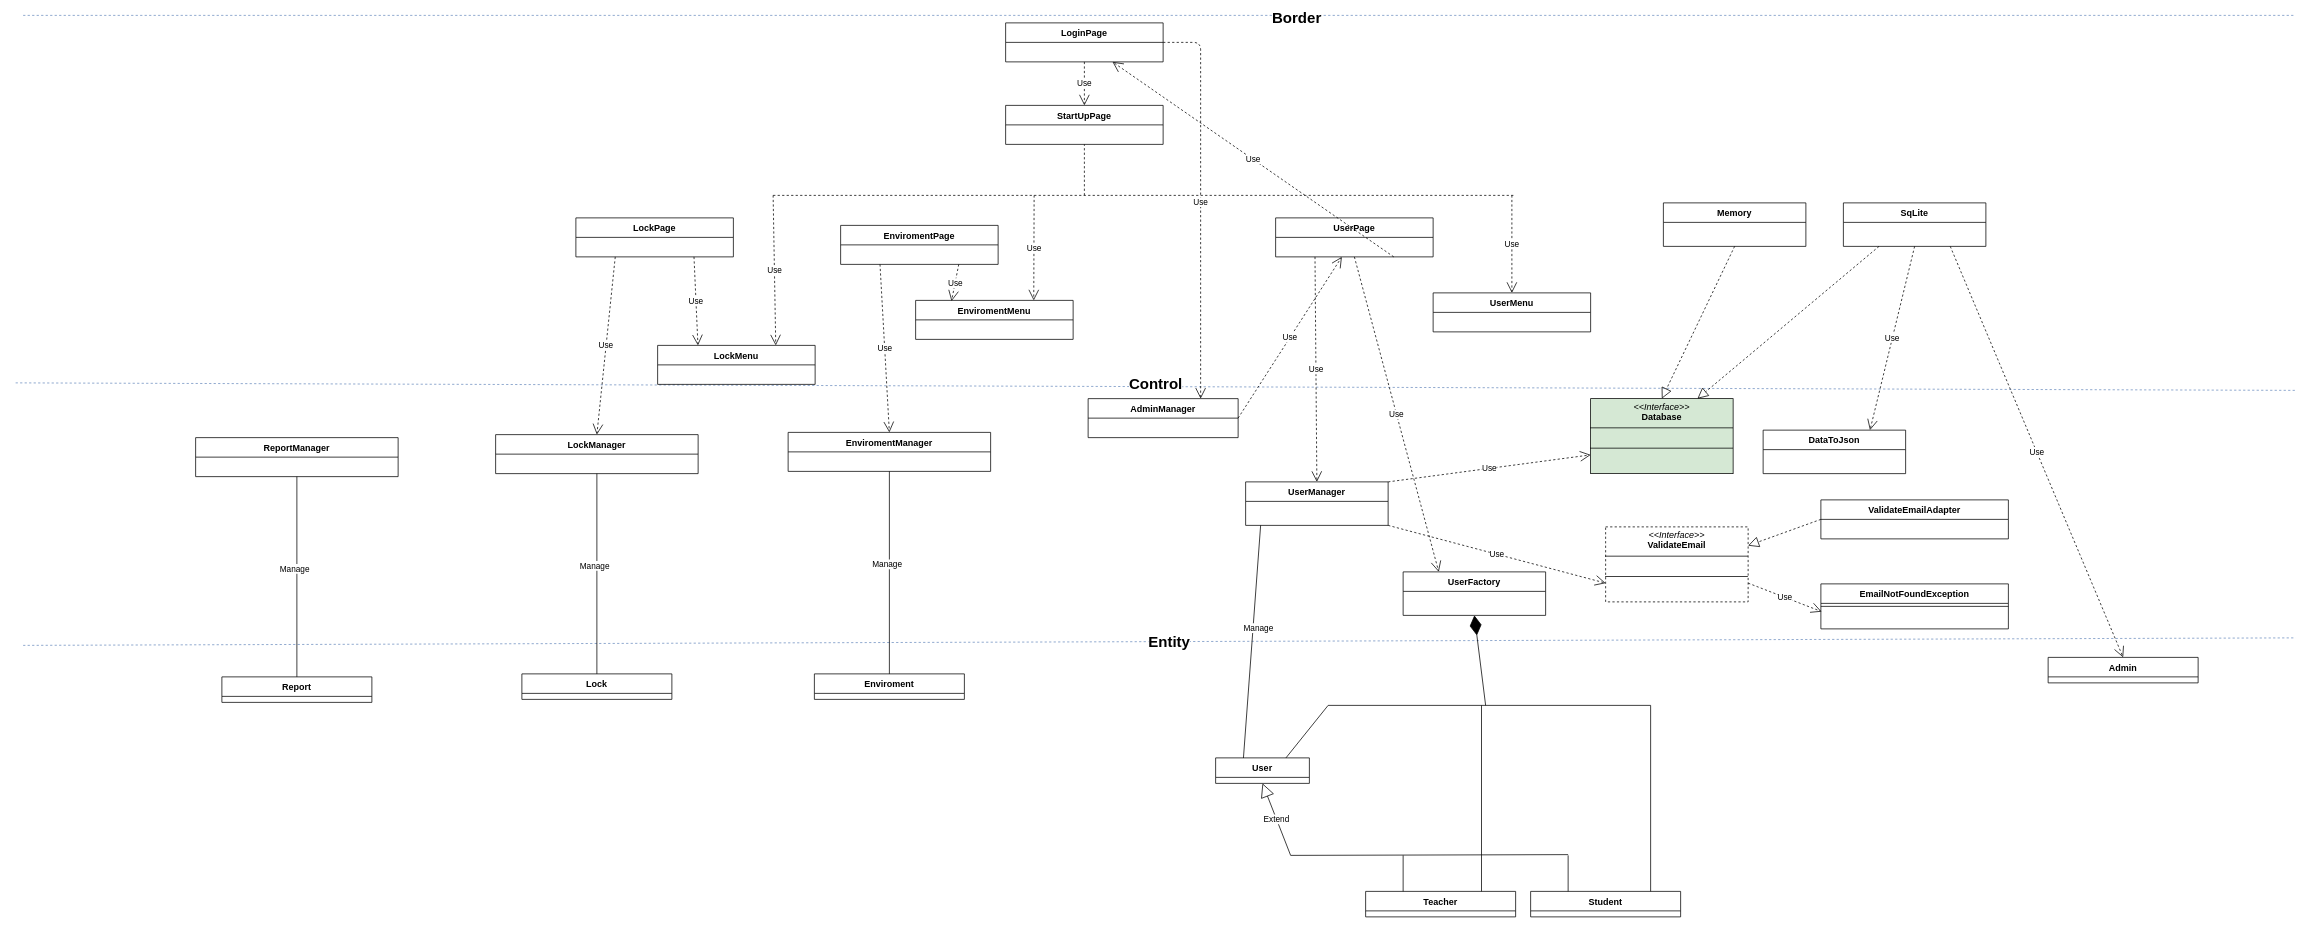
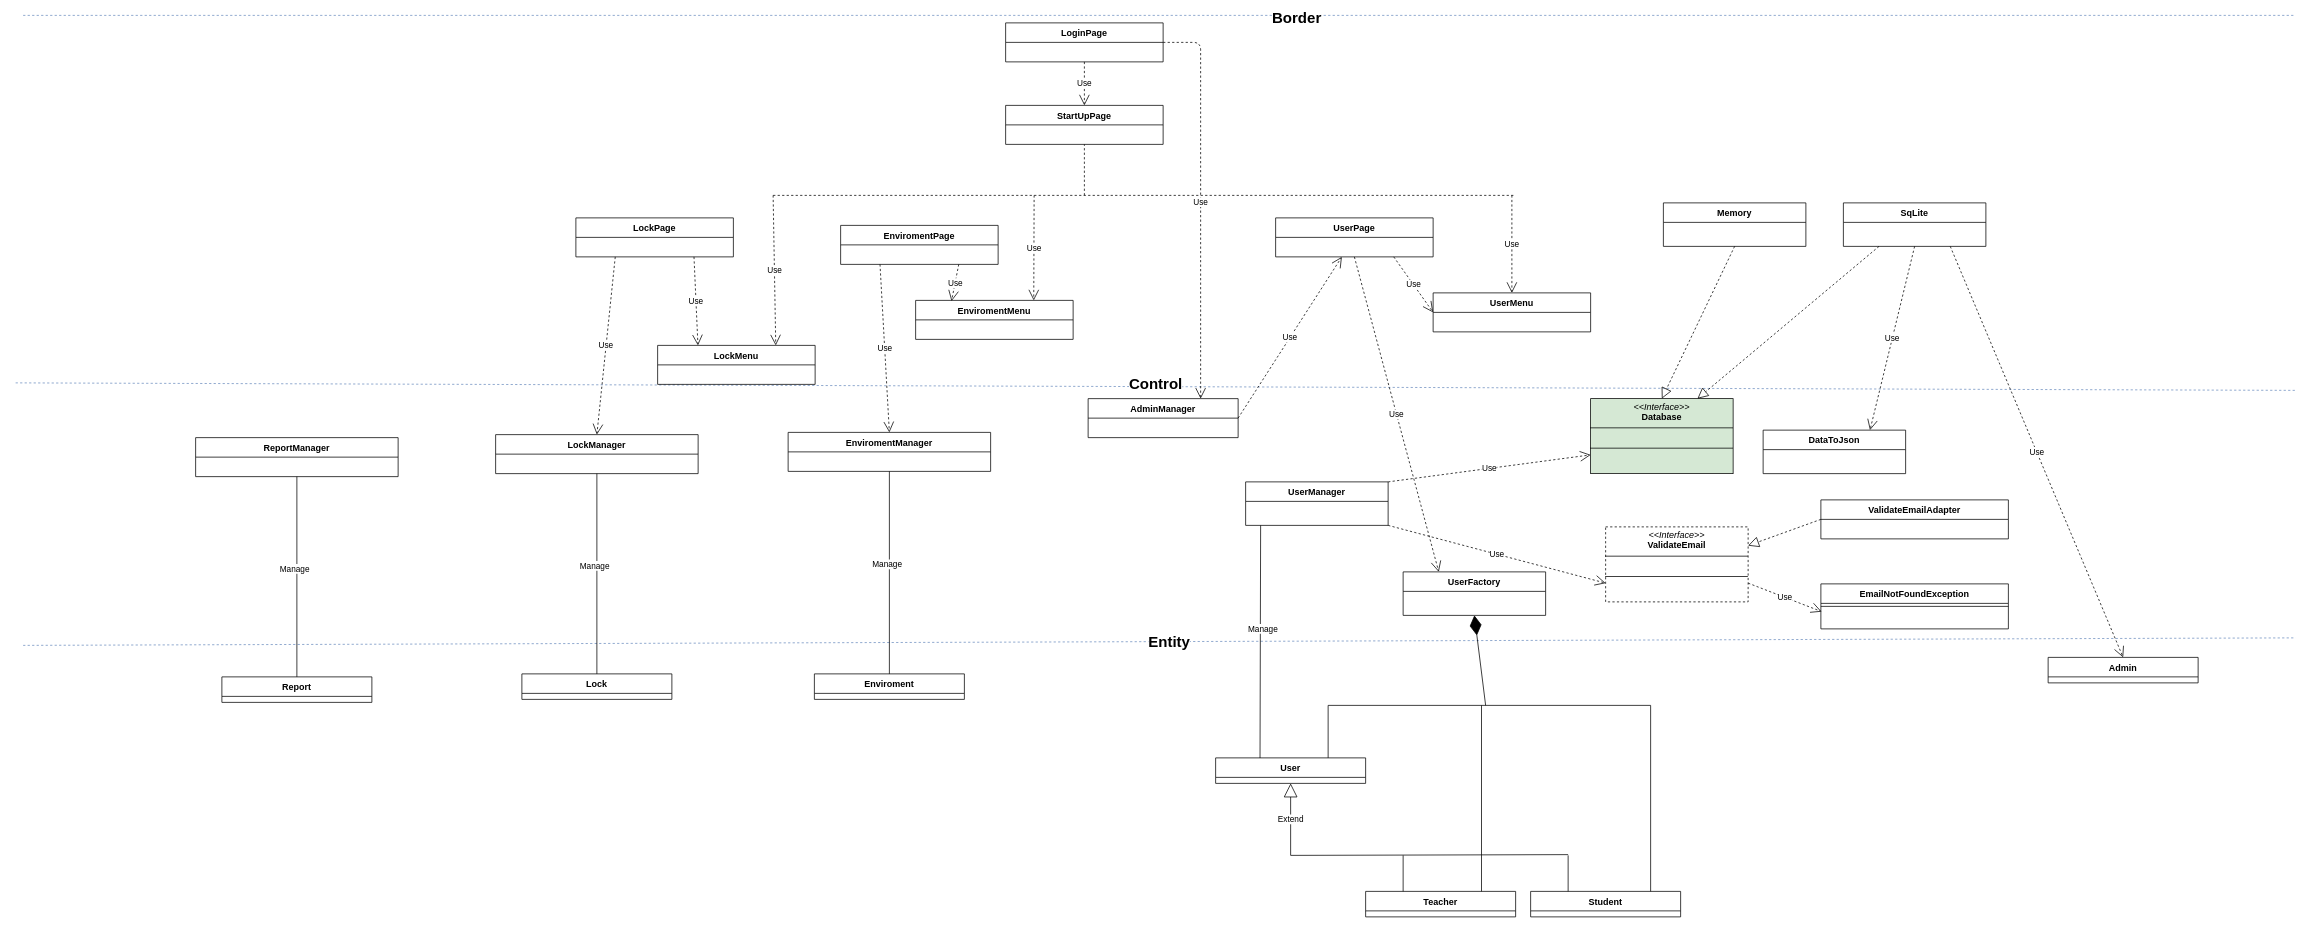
(1253, 159) -> (1412, 283)
(1316, 390) -> none
(1262, 771) -> (1290, 771)
